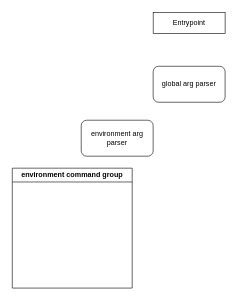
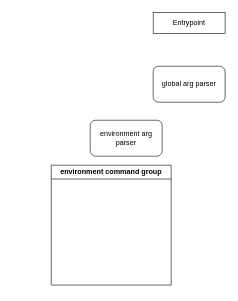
(117, 138) -> (126, 138)
(72, 228) -> (111, 225)
